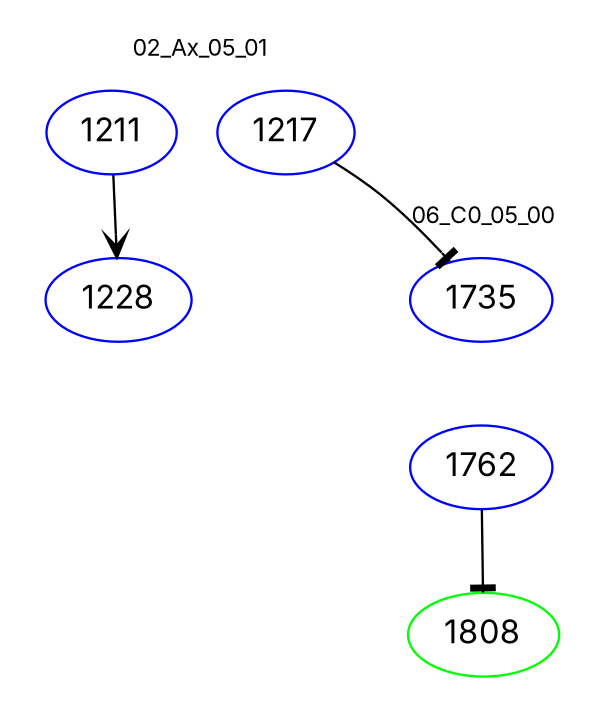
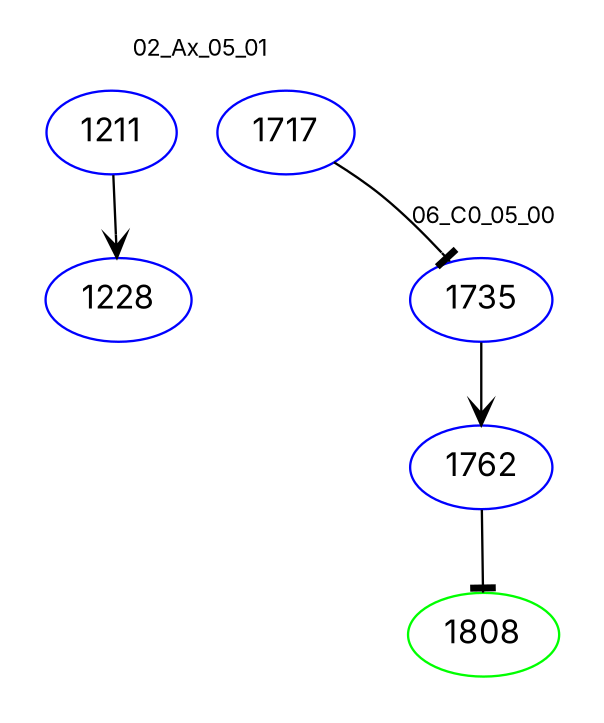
(286, 133) -> (286, 133)
none -> (481, 372)
